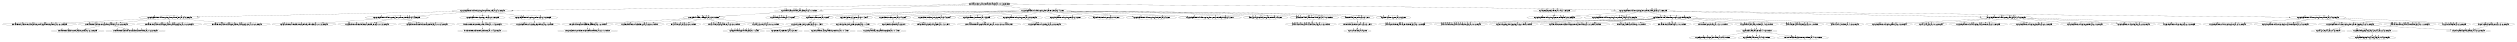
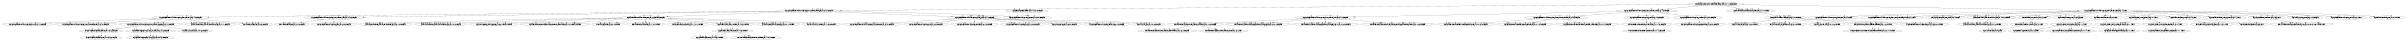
(783, 18) -> none
(854, 18) -> (2143, 18)
(1020, 18) -> (2305, 18)
(1266, 18) -> (1945, 18)
(1555, 18) -> (1027, 18)
(2006, 18) -> (975, 18)
none -> (292, 24)
none -> (334, 24)
(535, 24) -> (1700, 24)
(1045, 24) -> none
(1631, 24) -> (608, 24)
(1713, 24) -> (688, 24)
(1845, 24) -> (821, 24)
(1889, 24) -> (1107, 24)
(2034, 24) -> (926, 24)
none -> (2117, 24)
(2179, 24) -> (1064, 24)
(2228, 24) -> (28, 24)
(2454, 24) -> (256, 24)
(2482, 28) -> (101, 34)
(78, 31) -> (1223, 31)
(2328, 31) -> (195, 31)
(1713, 38) -> none
